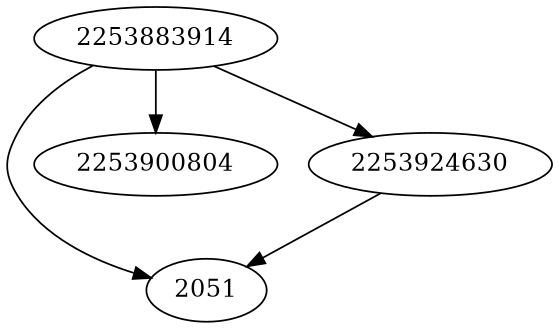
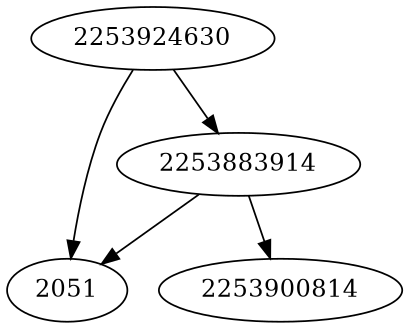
(285, 98) -> (191, 94)
(156, 164) -> (281, 290)
